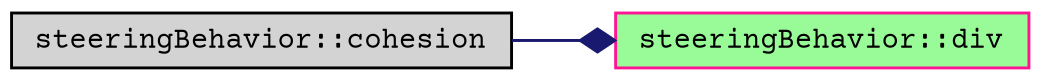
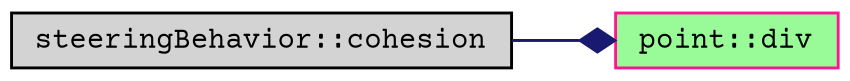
(822, 40) -> (727, 40)
